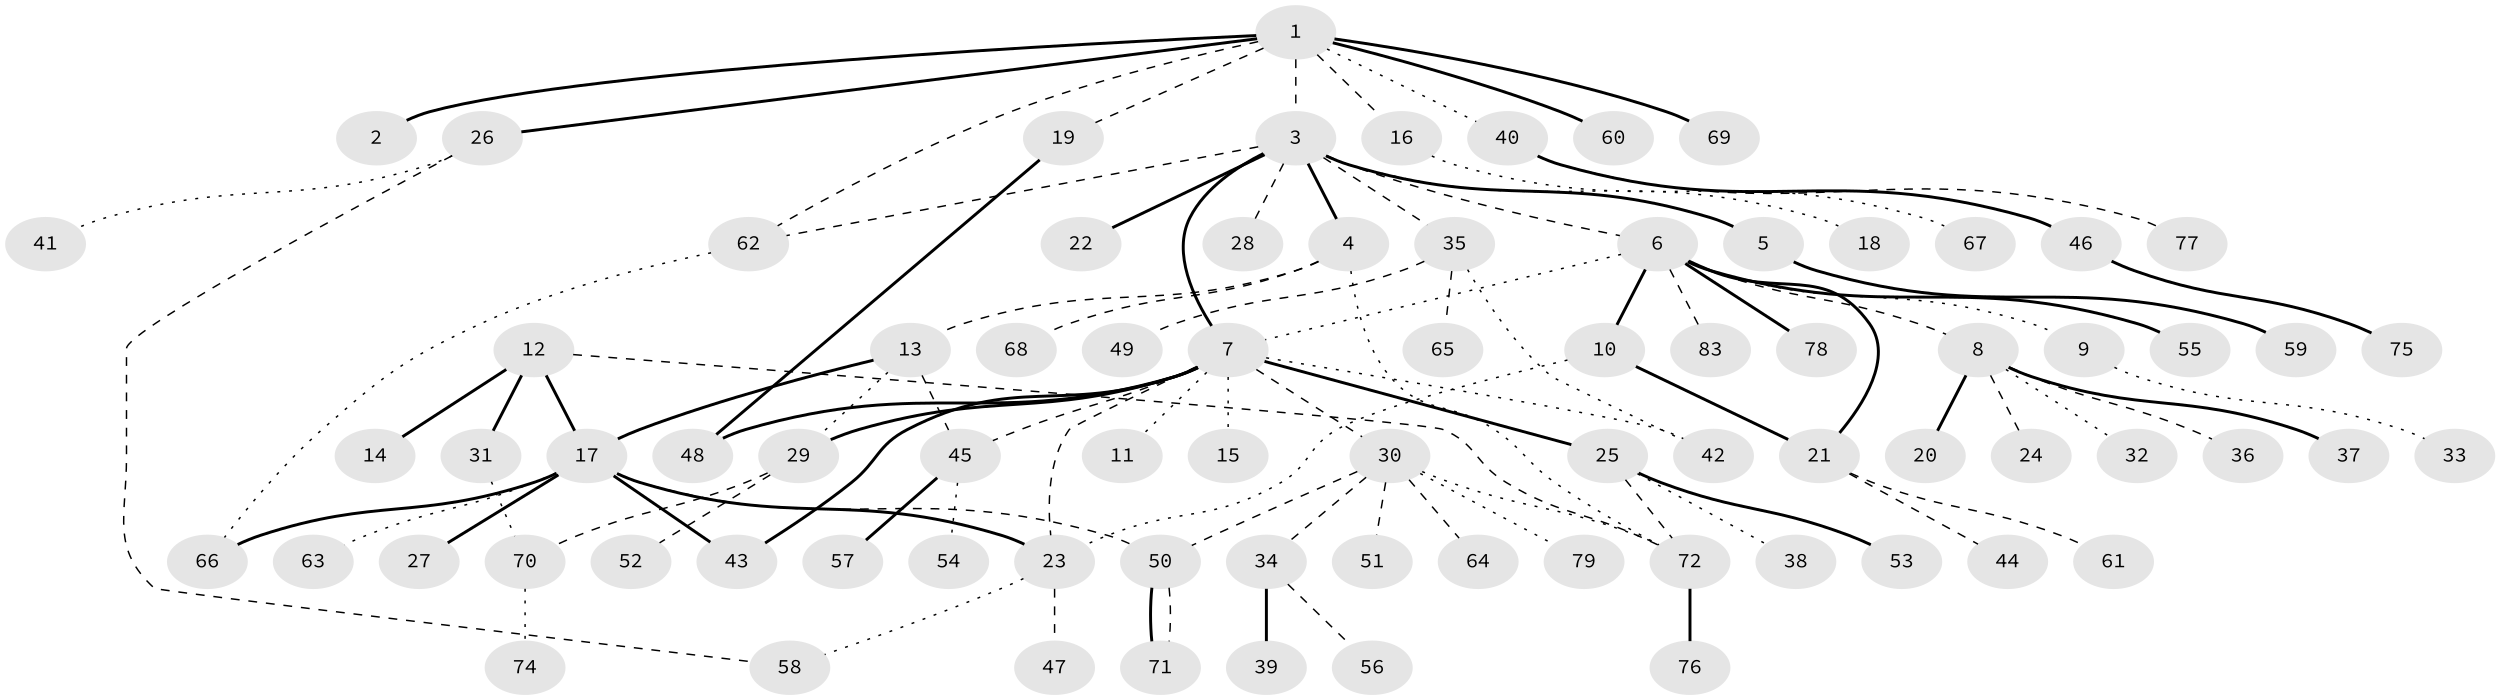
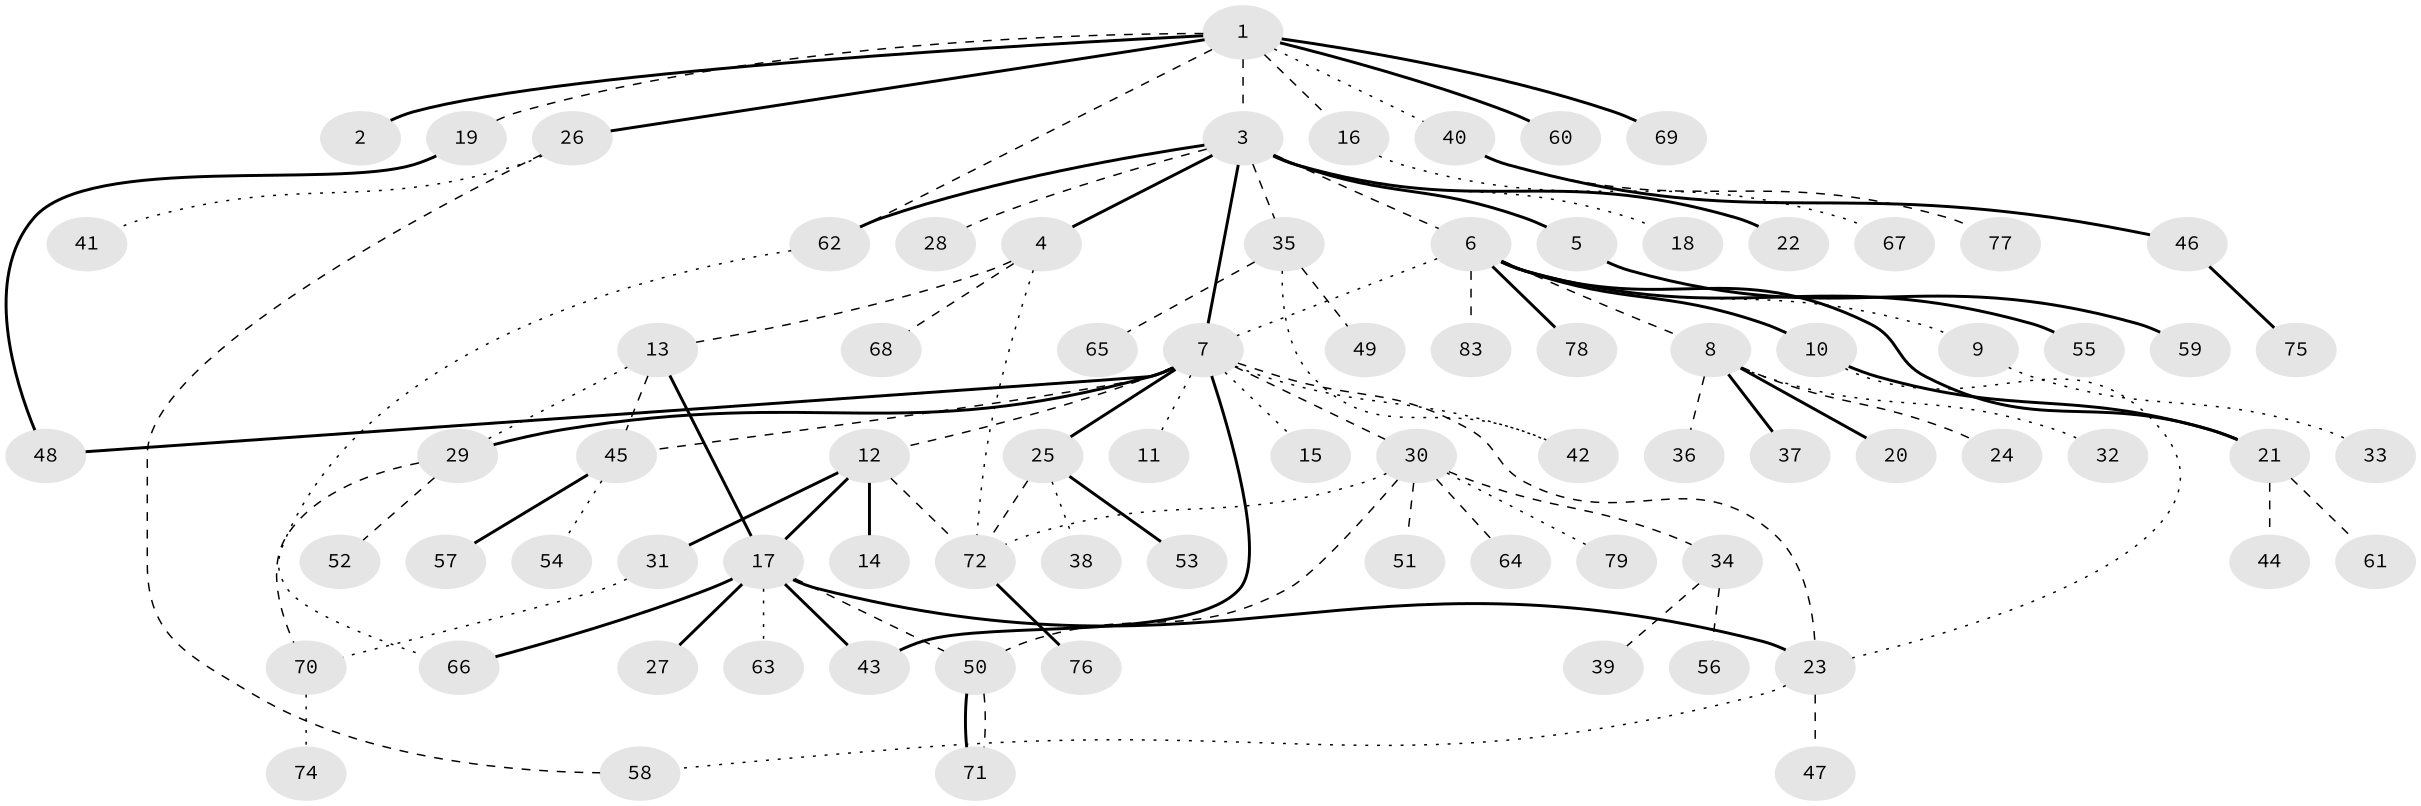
(1022, 191) -> (1030, 177)
none -> (1041, 412)
(1266, 615) -> (1667, 612)
